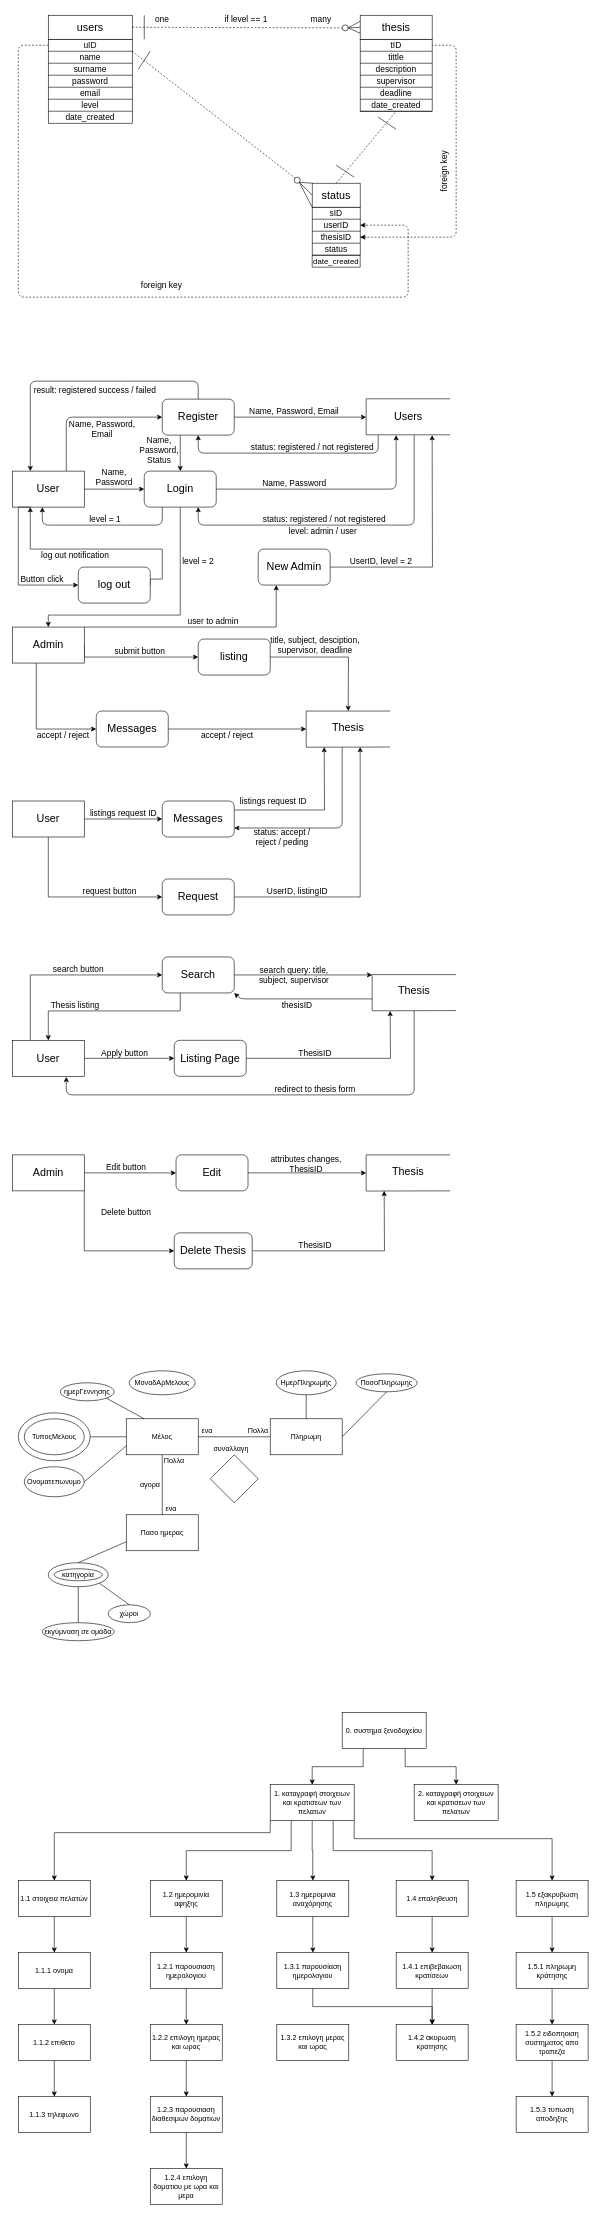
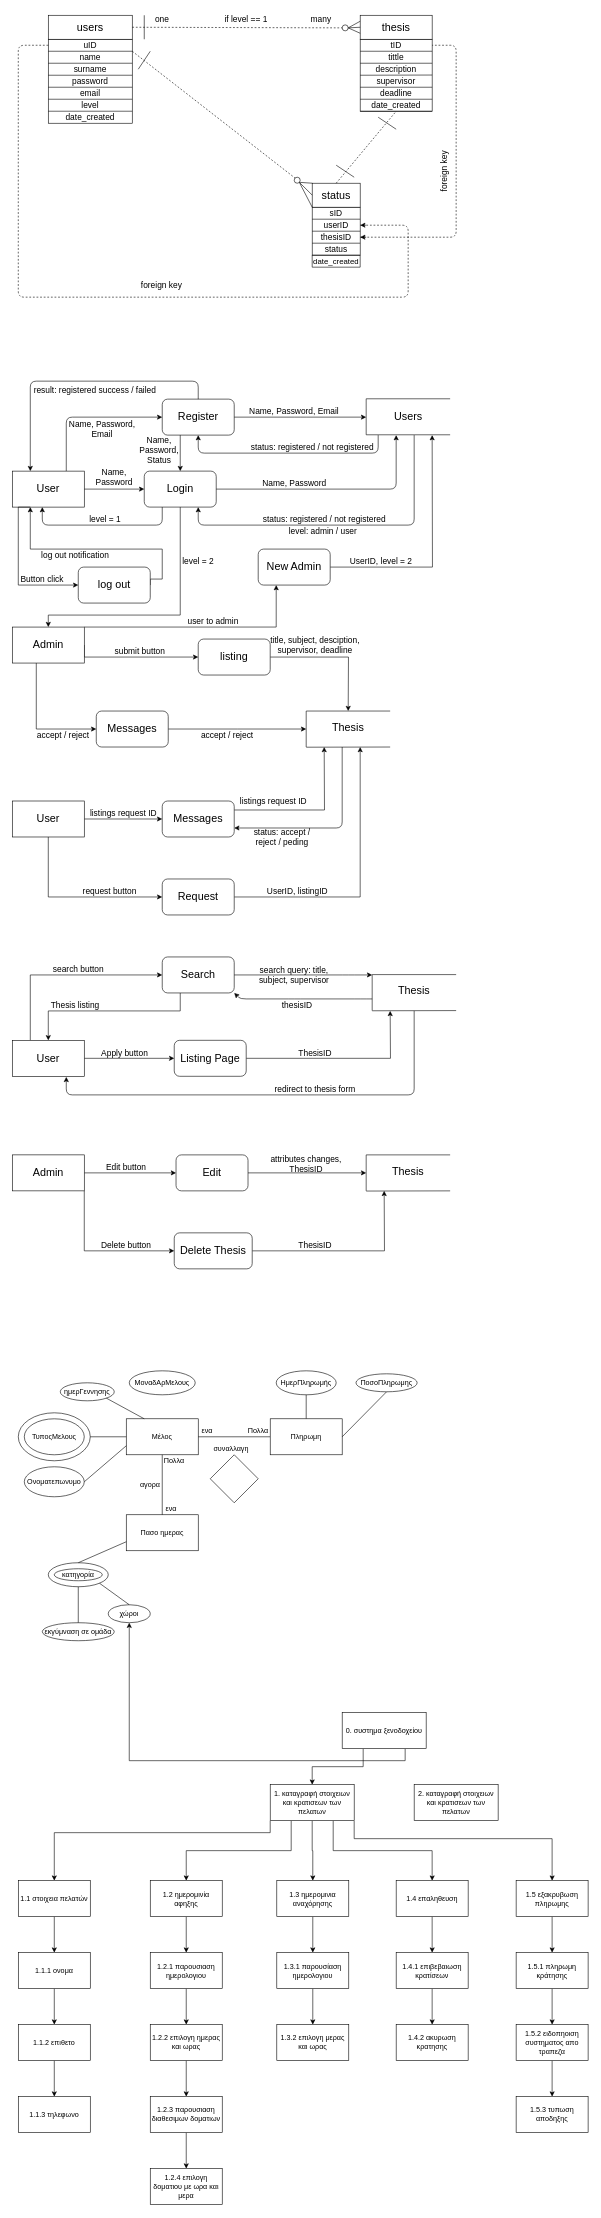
(126, 1212) -> (126, 1245)
(405, 1766) -> (129, 1761)
(370, 2007) -> (313, 2006)
